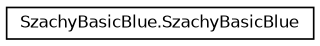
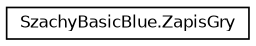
(160, 23) -> (128, 23)
